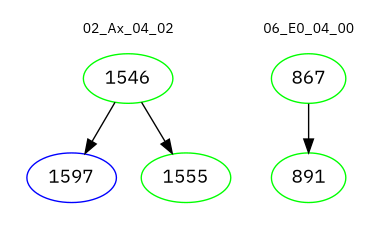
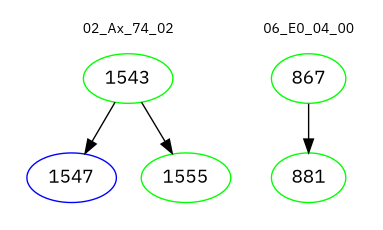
(129, 30) -> (129, 30)
(128, 79) -> (128, 79)
(72, 178) -> (72, 178)
(309, 178) -> (309, 178)
